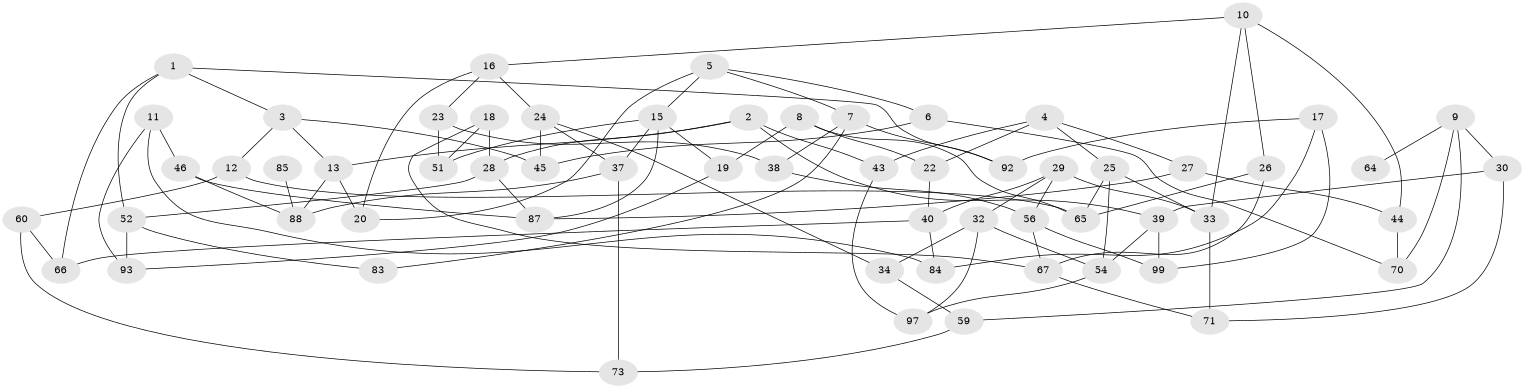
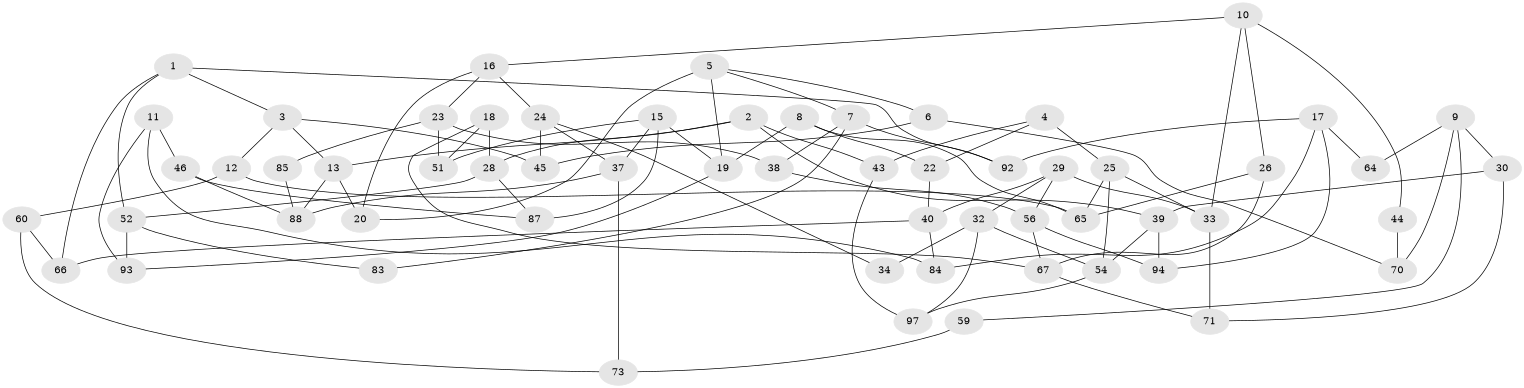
(680, 96) -> (716, 118)
none -> (358, 139)
none -> (1344, 143)
(1188, 169) -> none
(1159, 271) -> (1159, 271)
(924, 296) -> none
